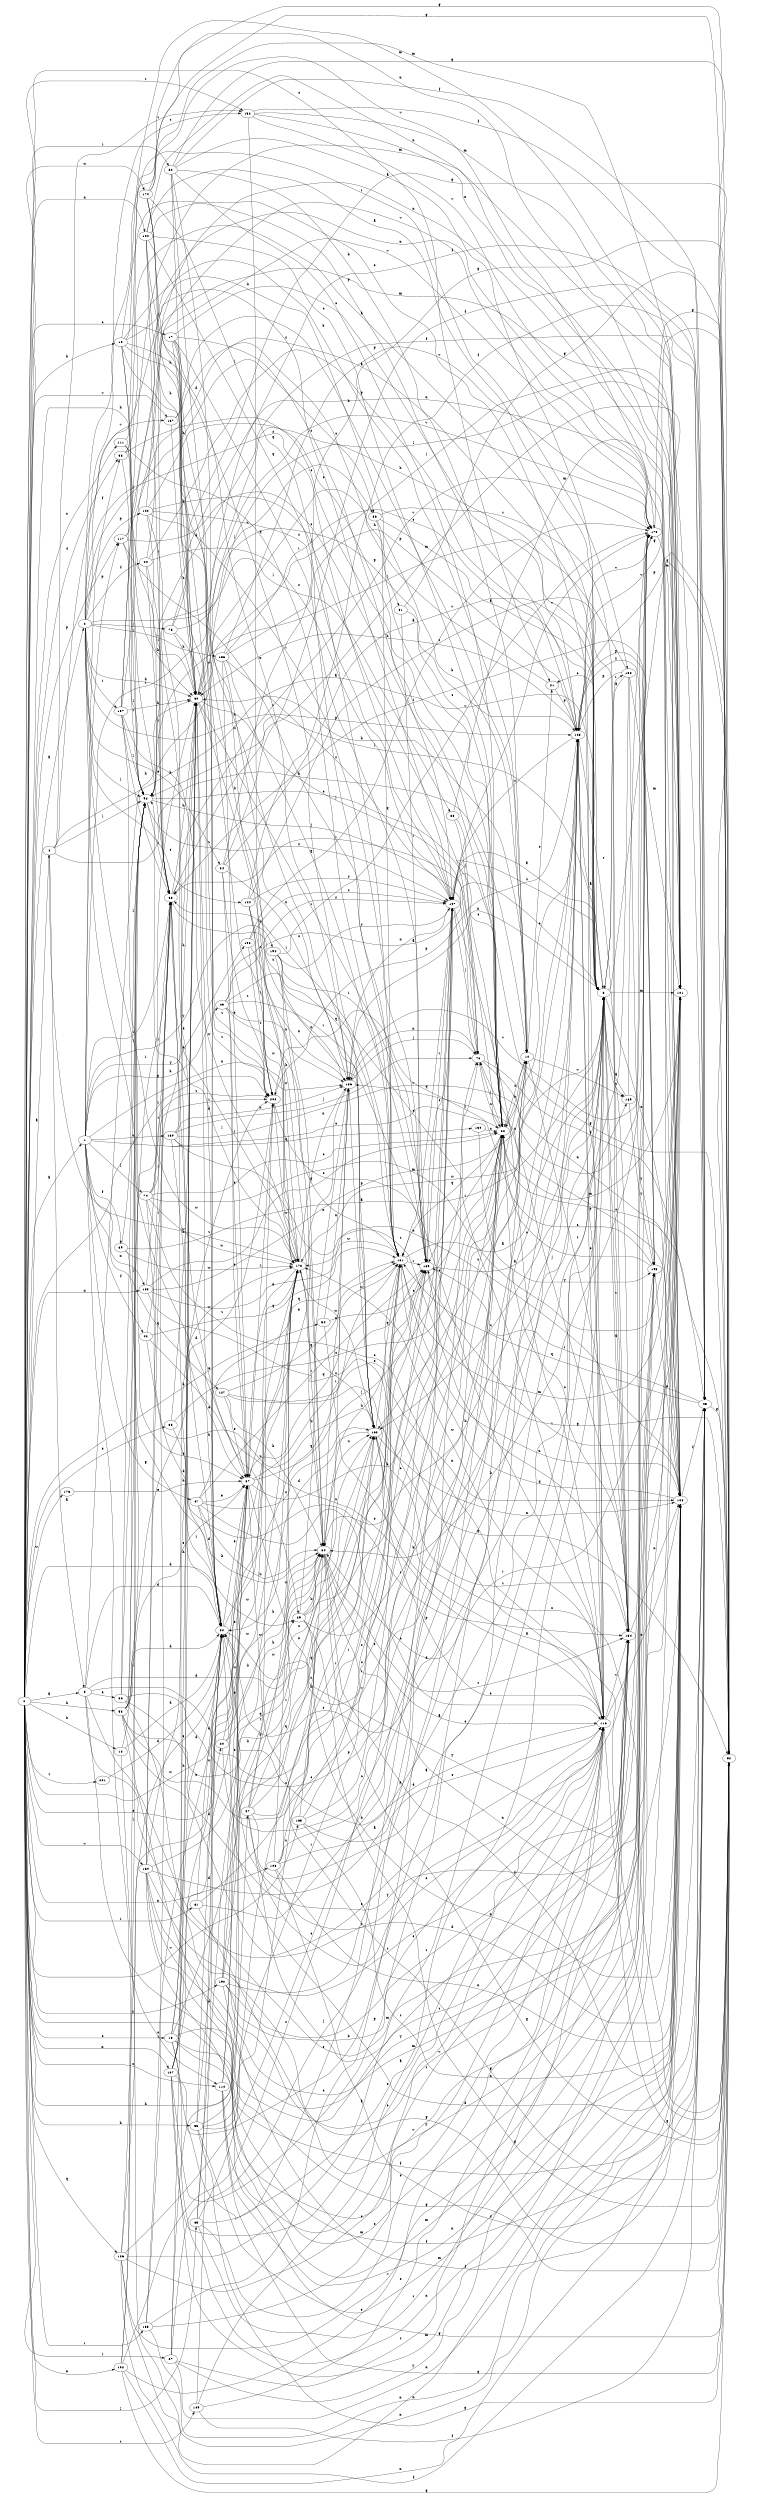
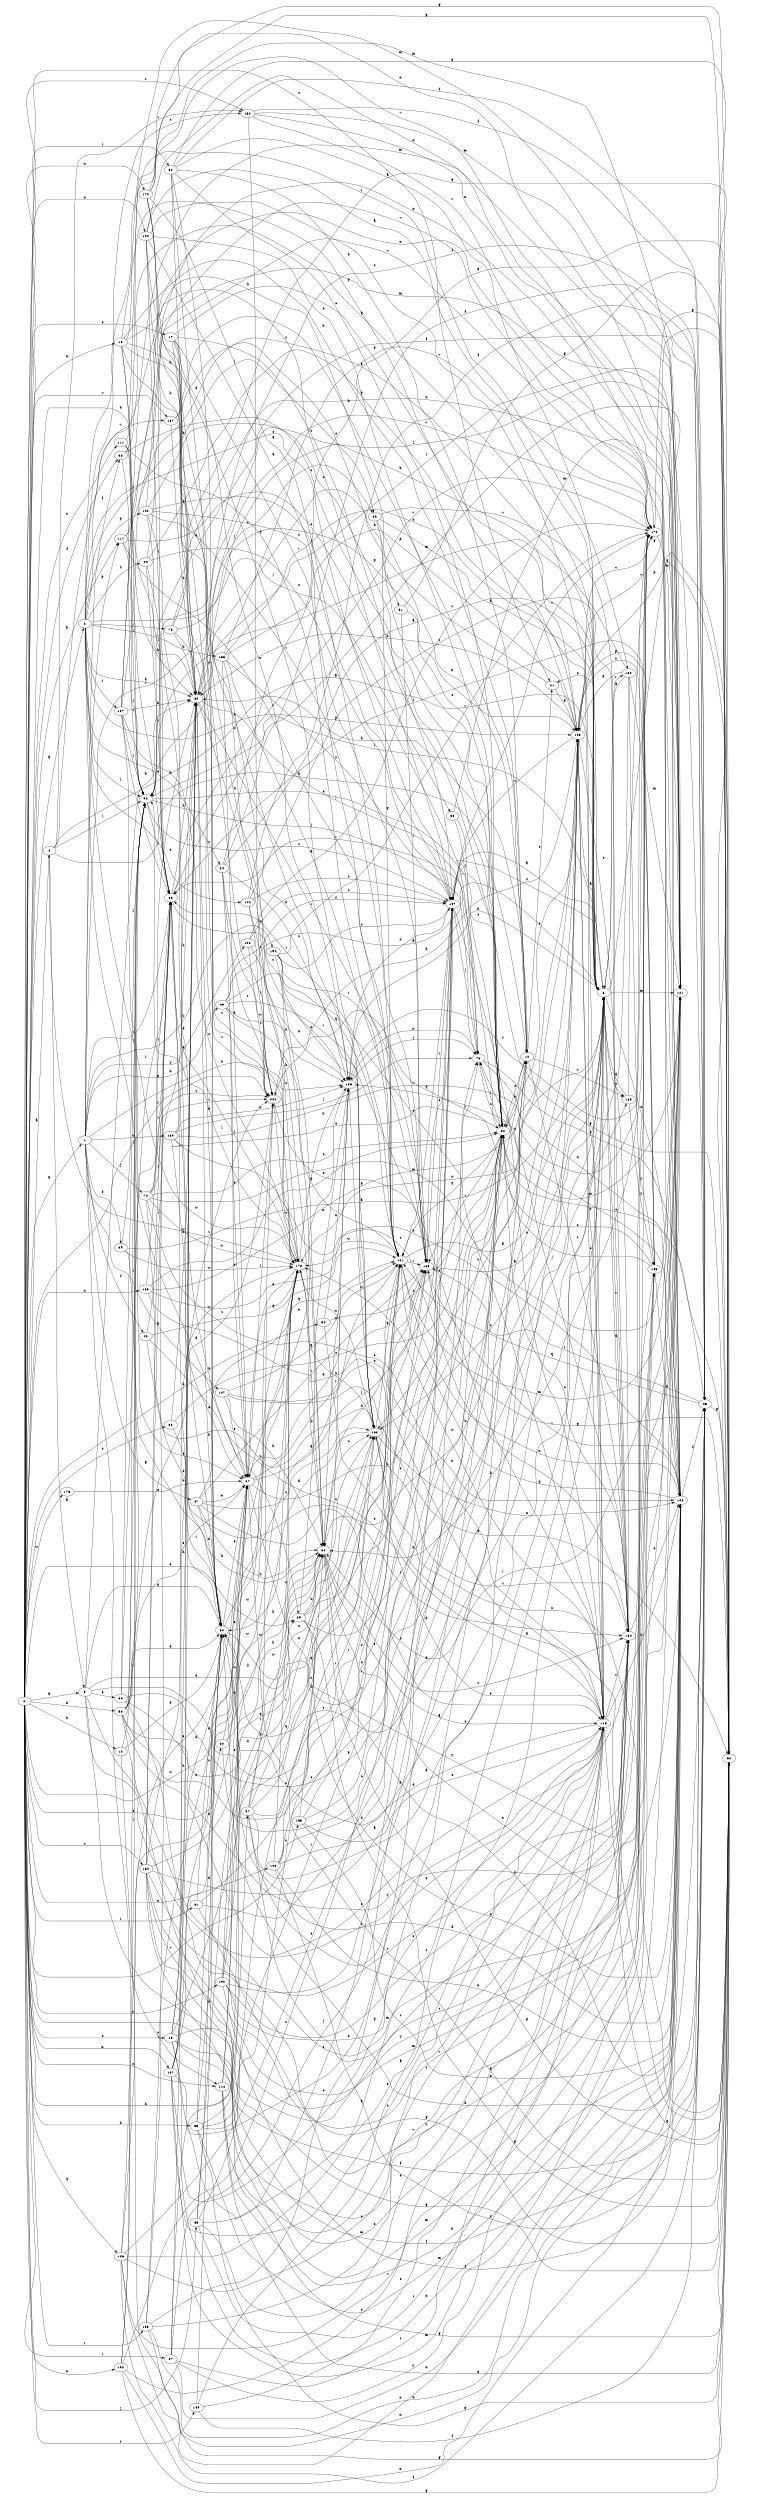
(277, 1063) -> (274, 1083)
(478, 1128) -> none
(112, 1222) -> none
(103, 1780) -> none
none -> (721, 2438)
